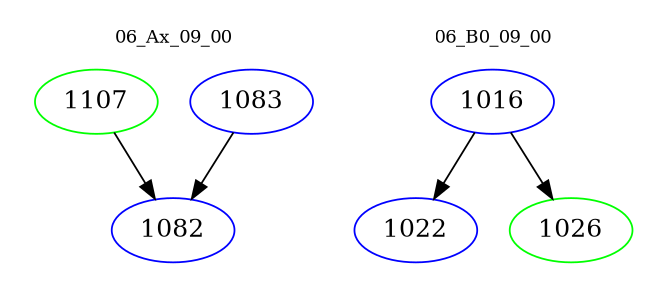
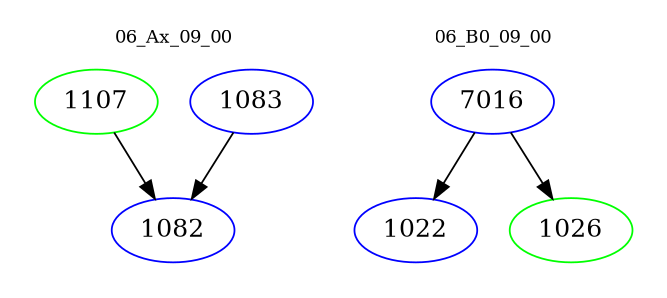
(493, 102) -> (493, 102)
